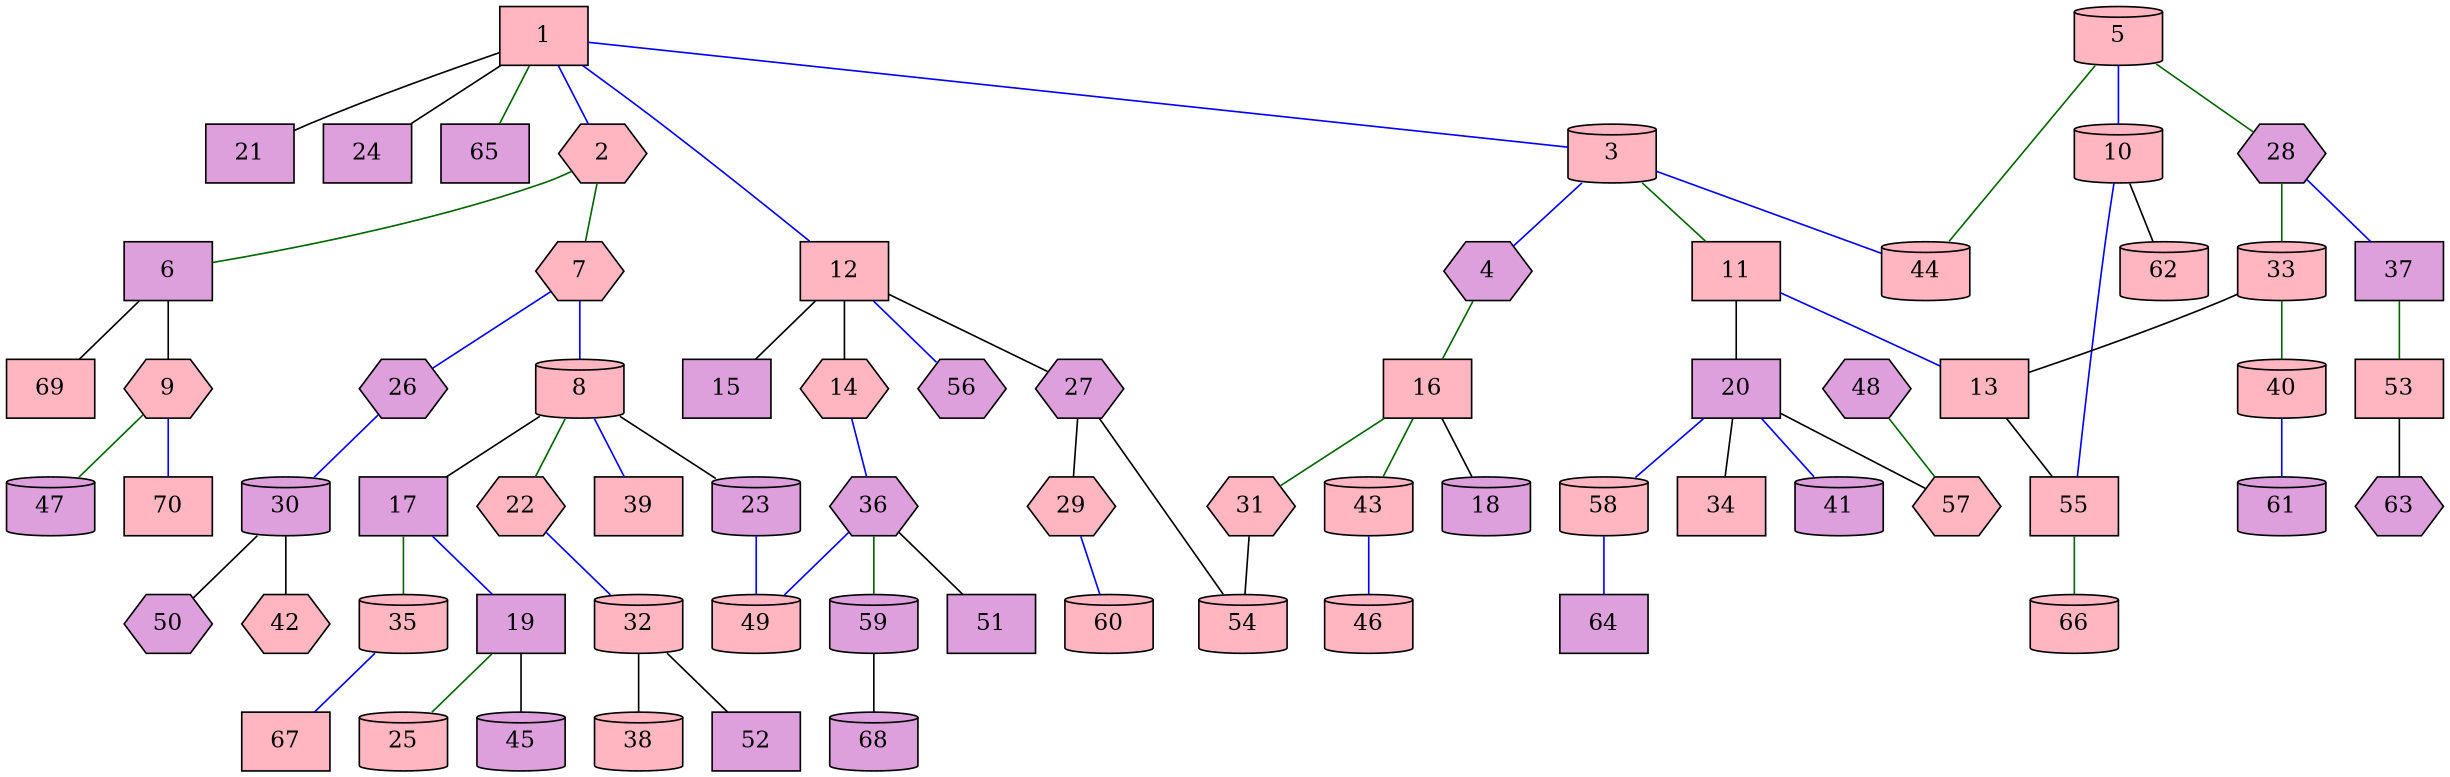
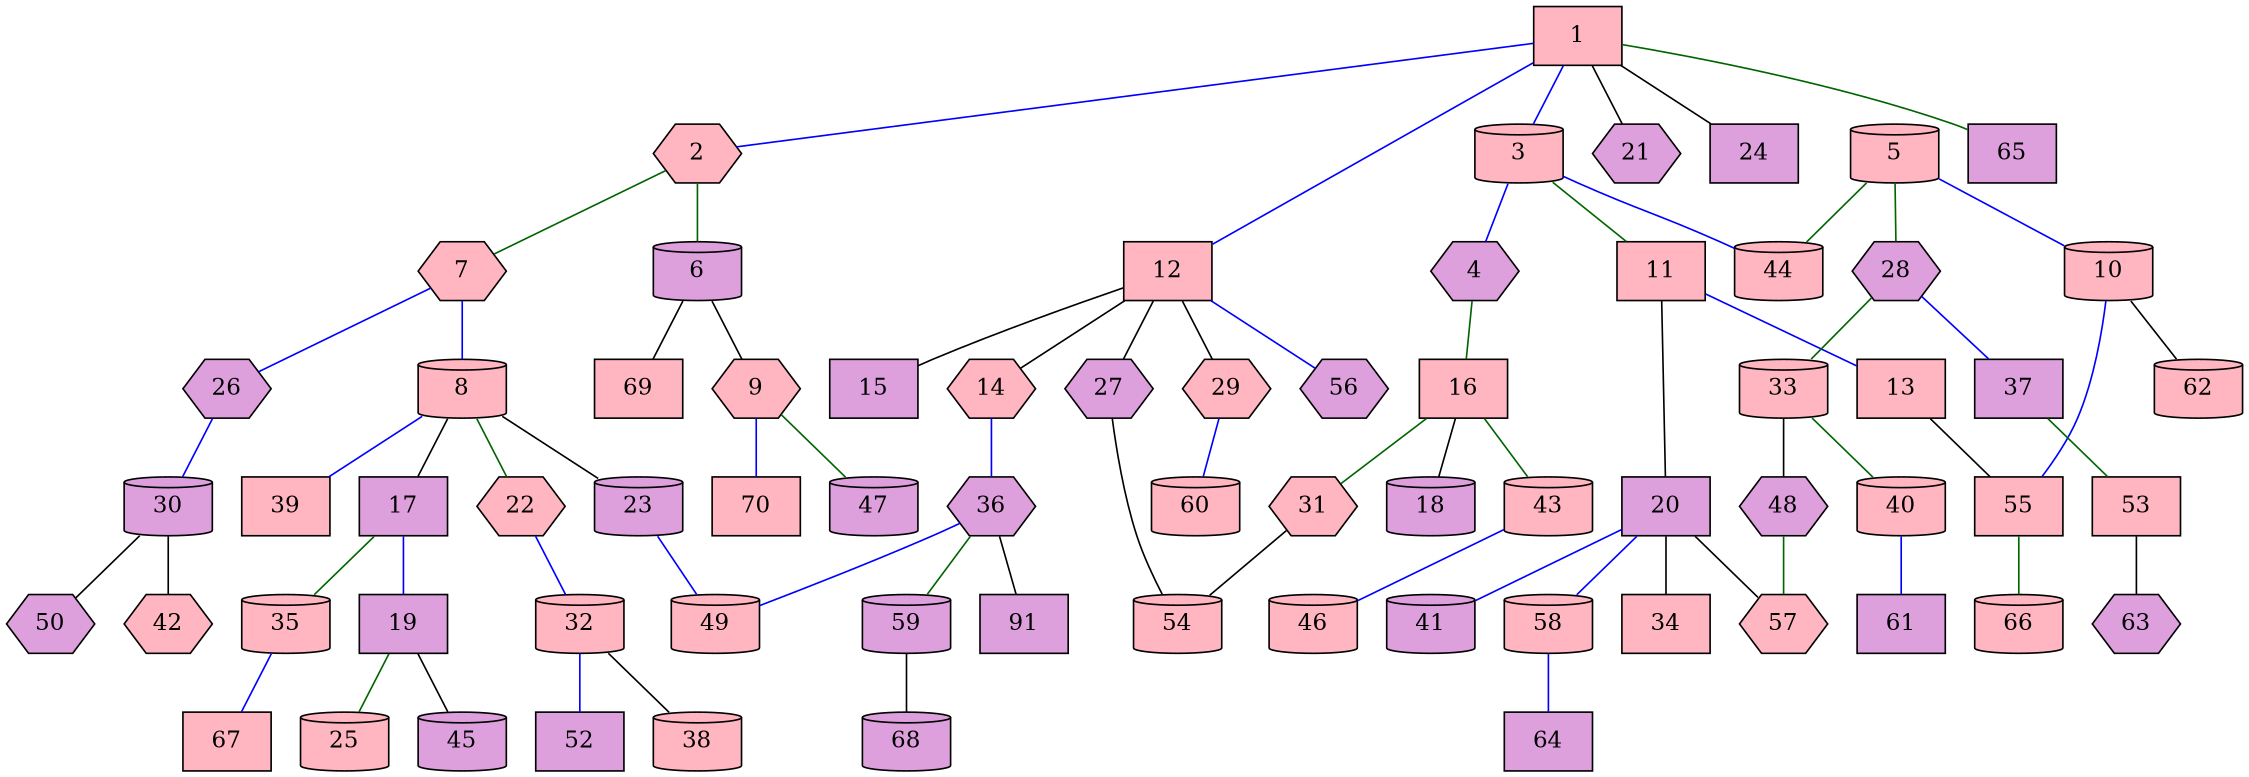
(250, 154) -> (1637, 154)
(168, 271) -> (697, 271)
(2134, 335) -> (1784, 448)
(1076, 448) -> (1197, 330)
(2282, 506) -> (1901, 624)
(991, 624) -> (1024, 624)
(697, 683) -> (580, 683)
